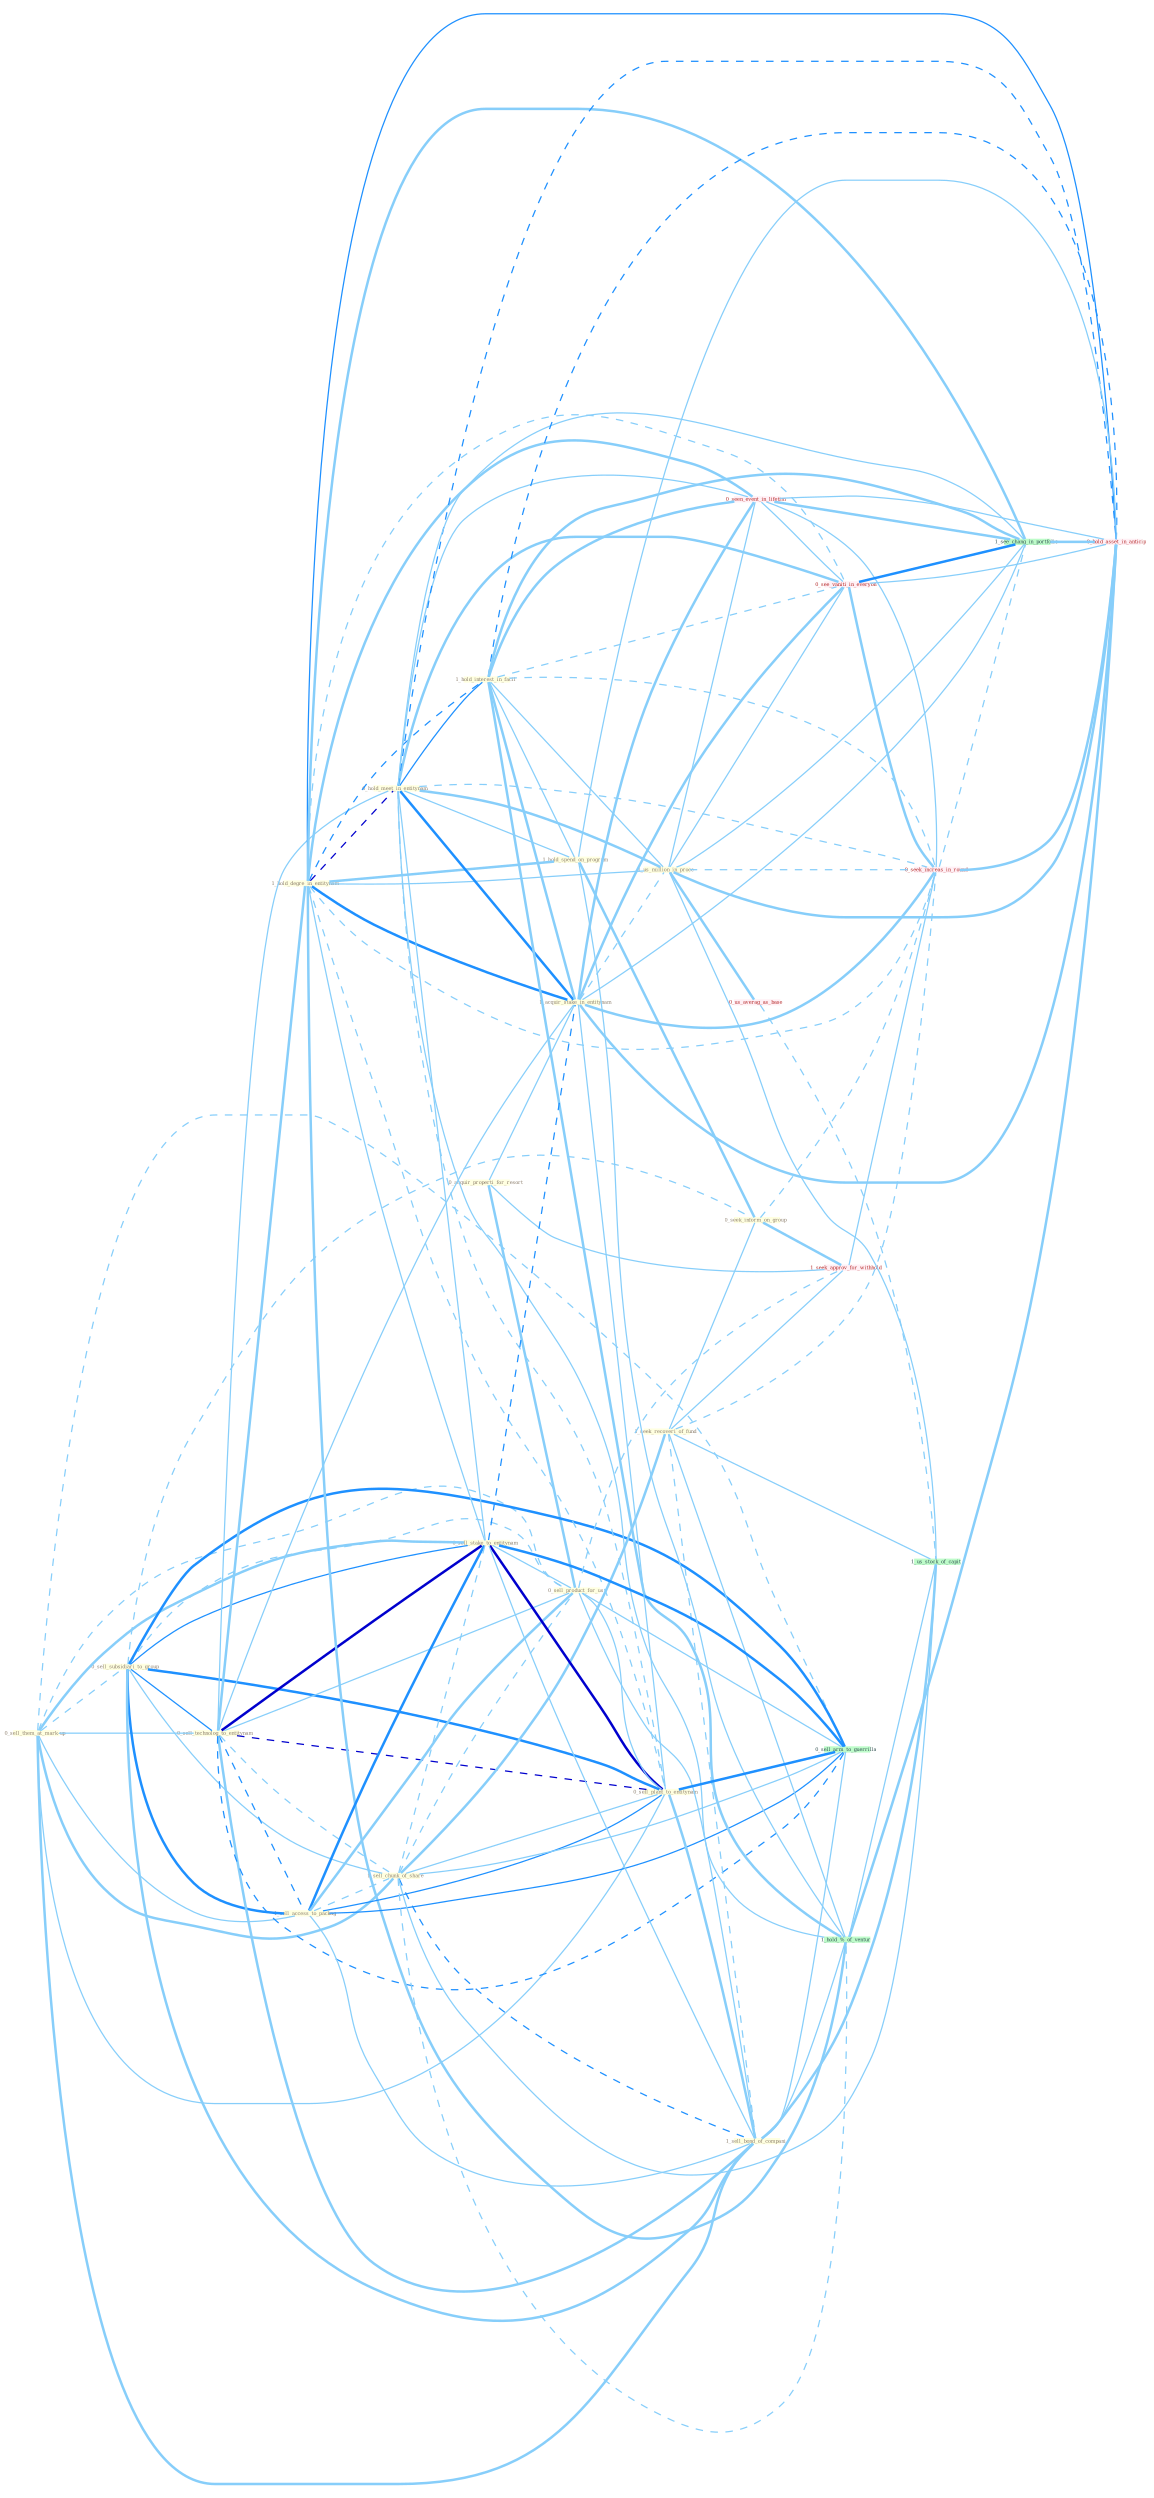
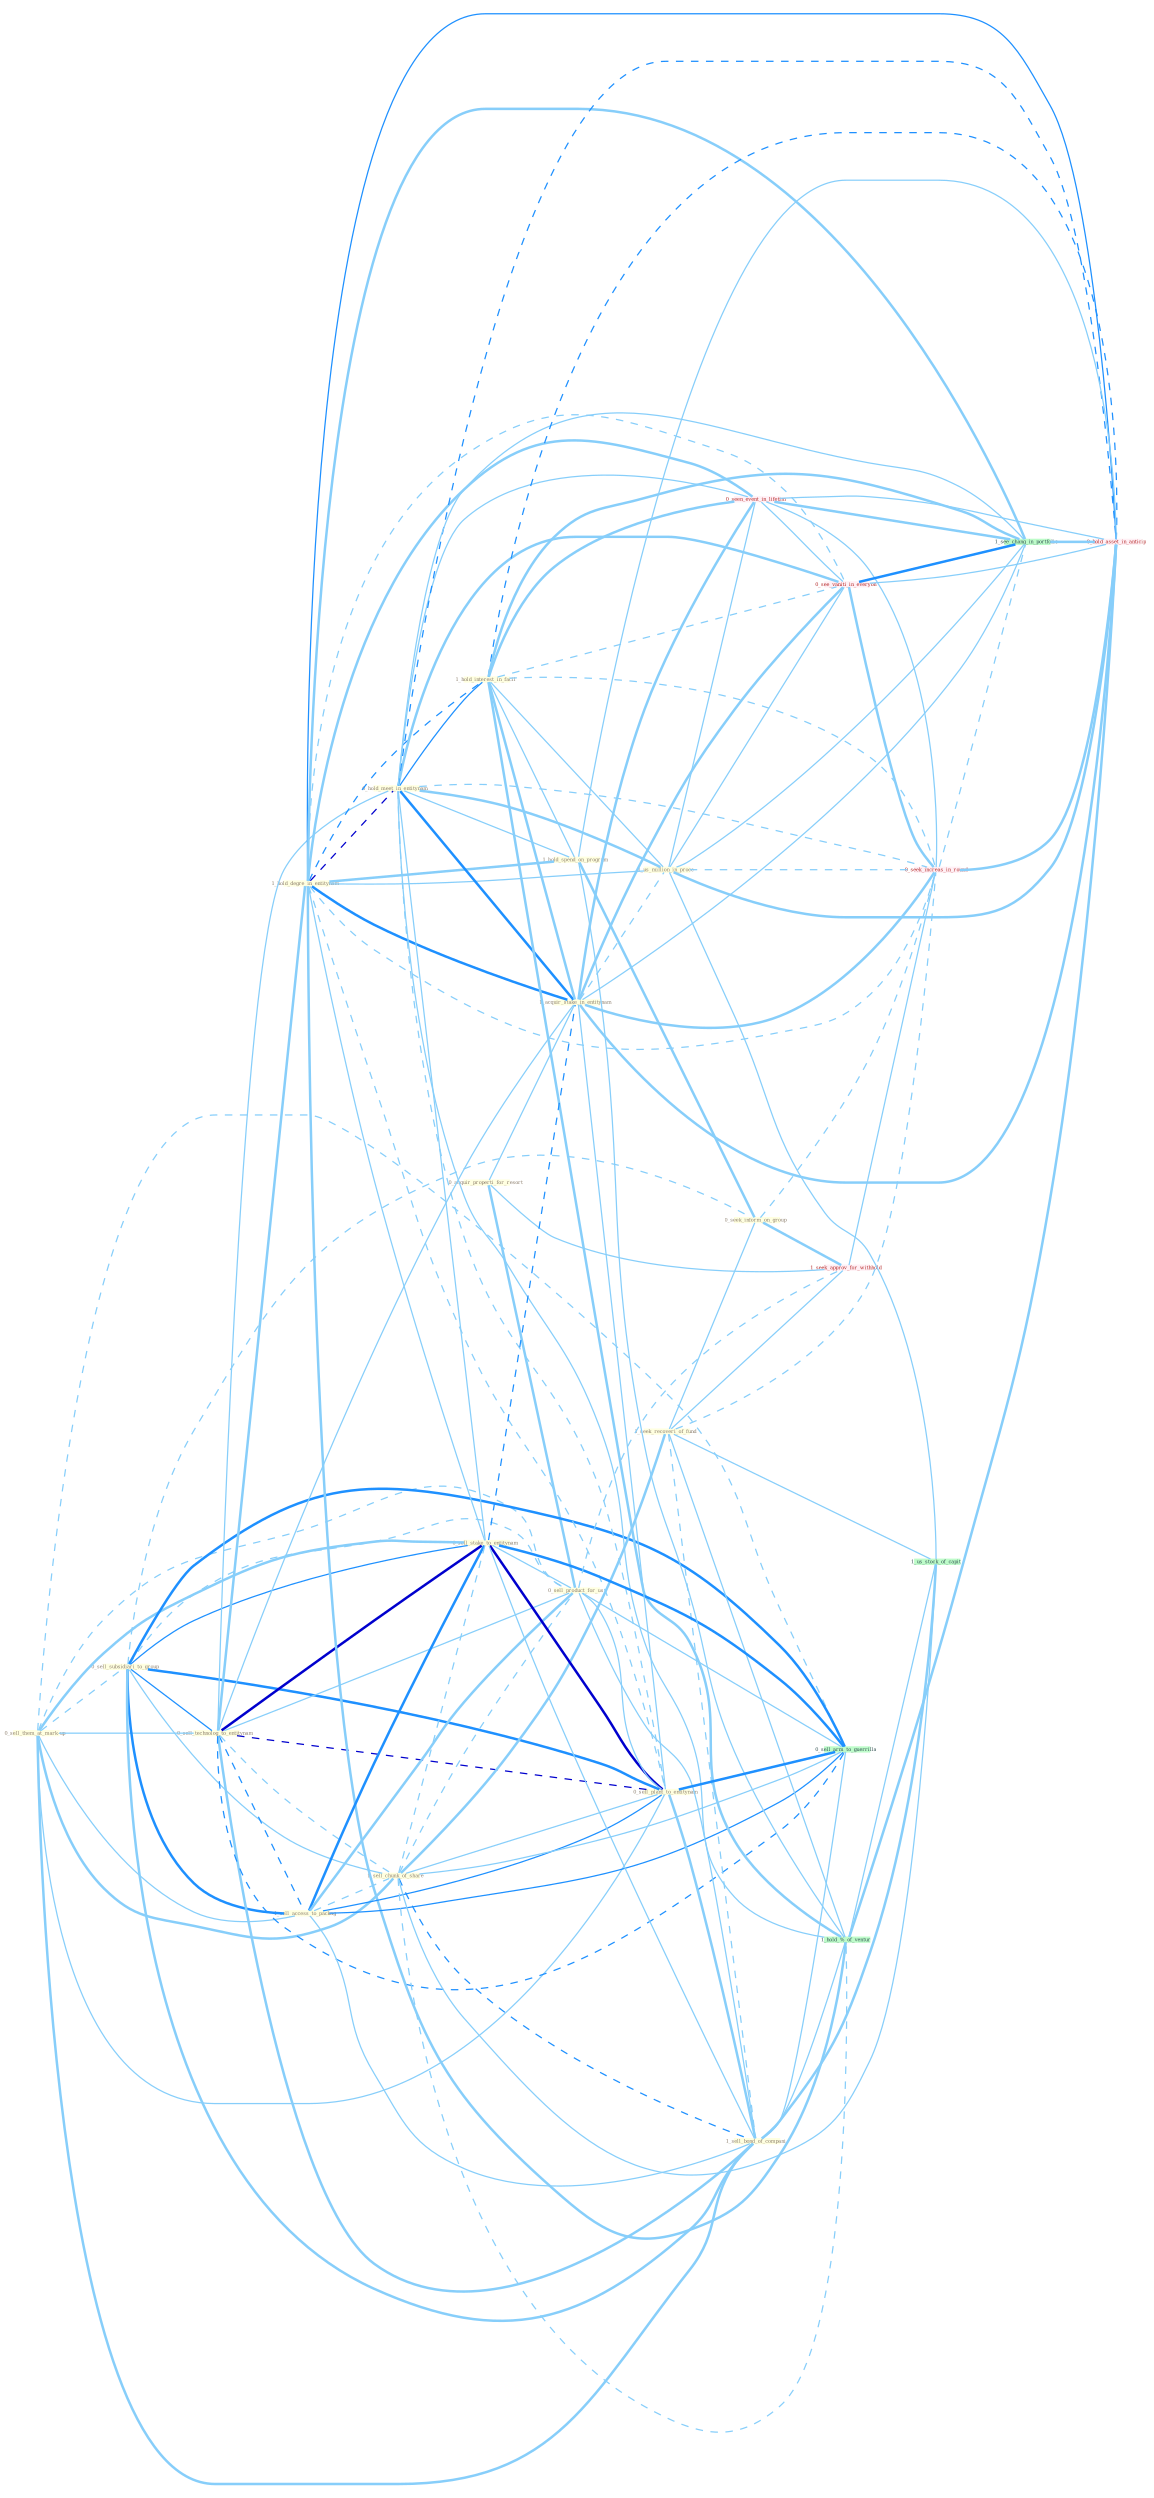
(757, 1002) -> none
